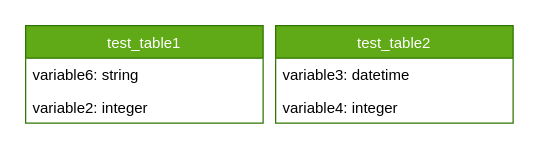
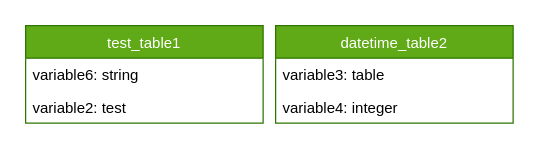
(394, 43) -> (394, 43)
(353, 75) -> (340, 75)
(98, 108) -> (88, 108)
